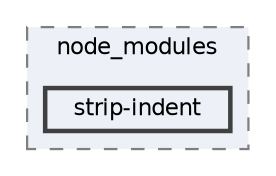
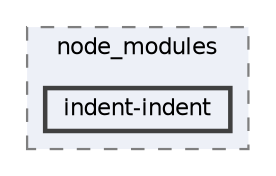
(138, 110) -> (138, 110)
